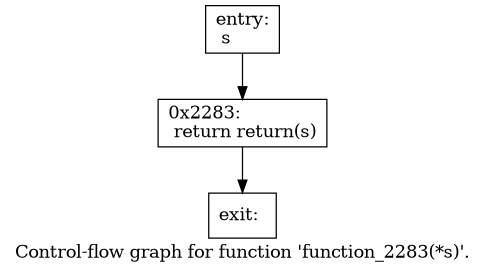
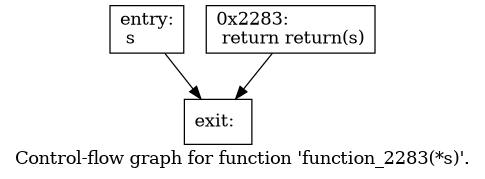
(242, 70) -> (179, 71)
